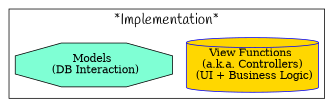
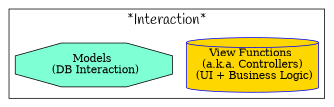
(167, 20) -> (167, 20)
